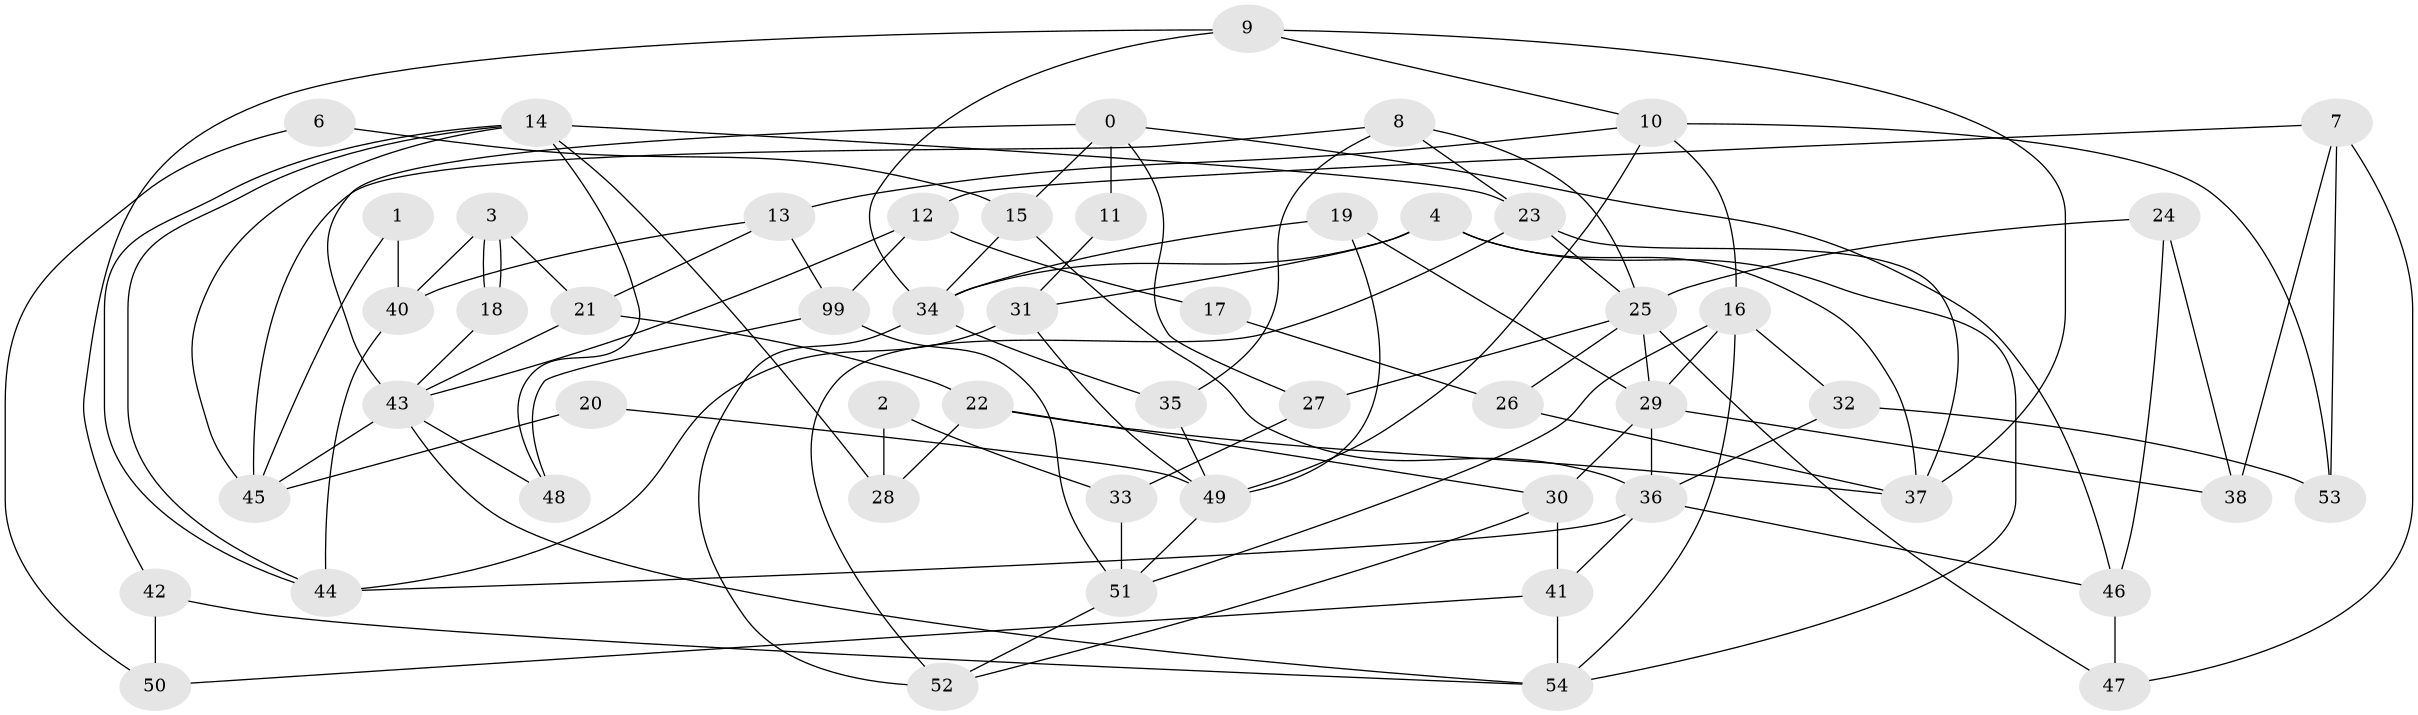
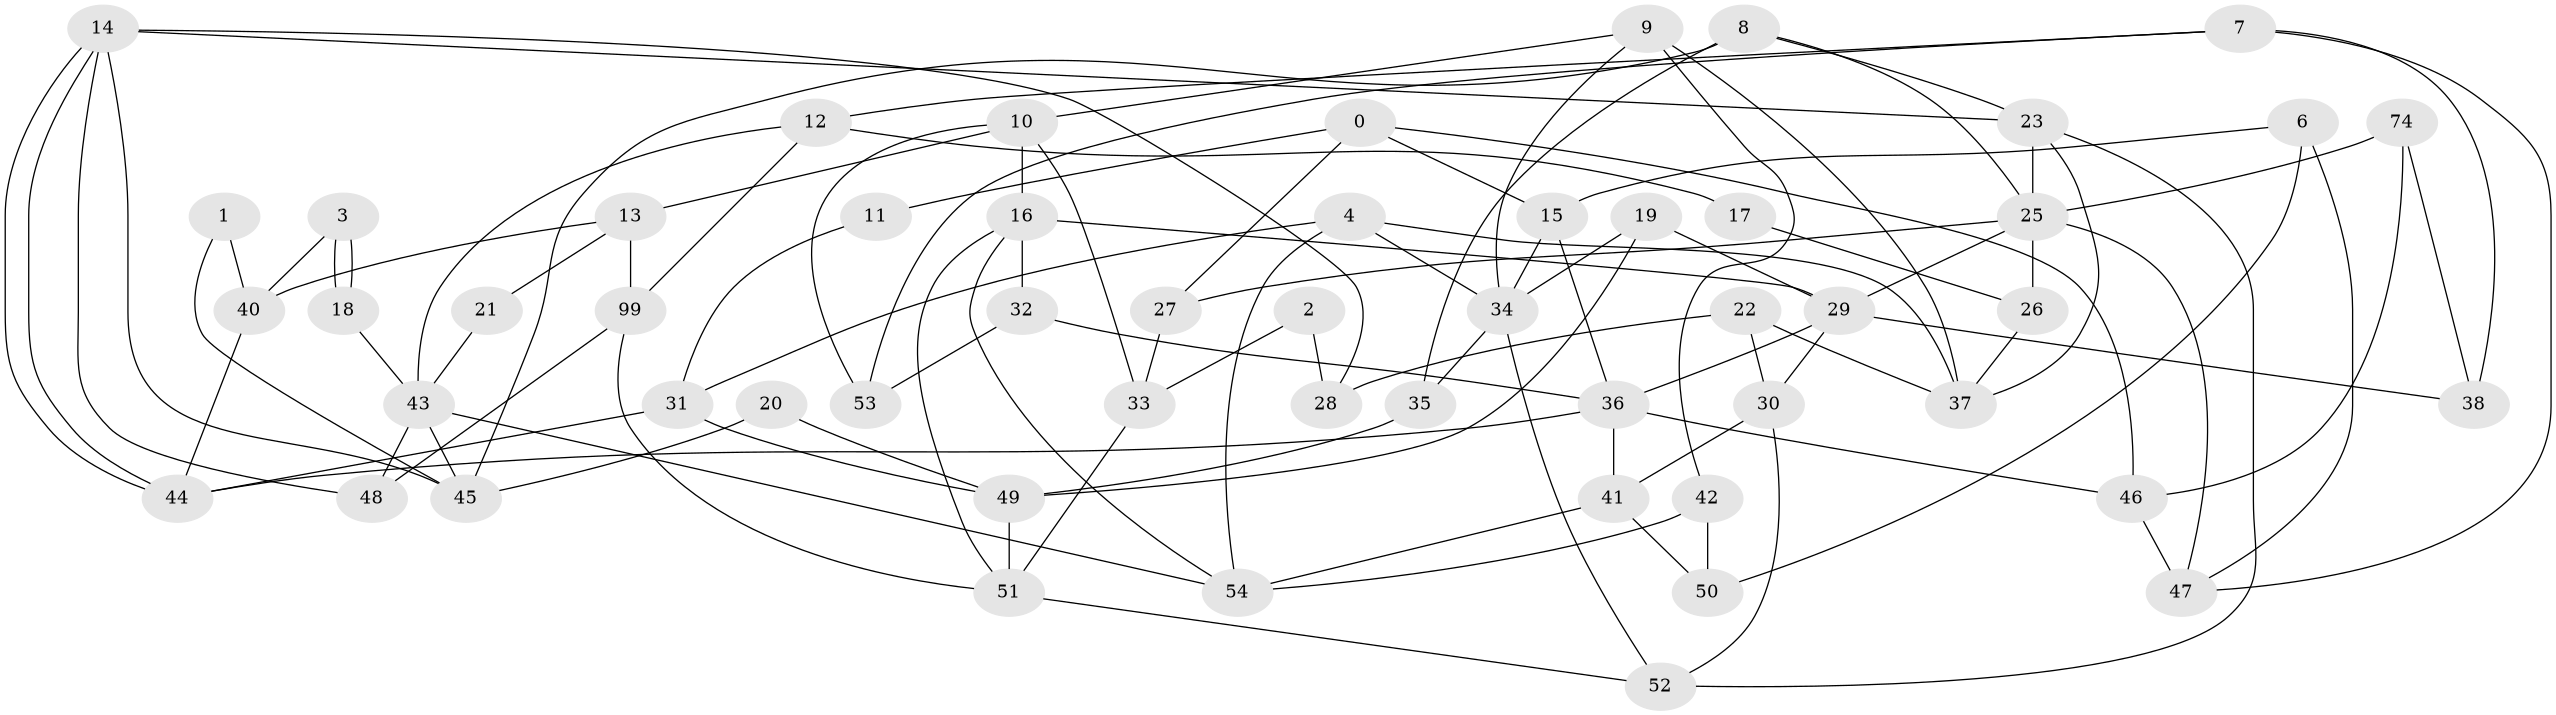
(606, 145) -> none
(2165, 217) -> (2402, 123)
(545, 269) -> none
(1497, 339) -> (1090, 247)
(780, 342) -> none
none -> (2353, 403)
